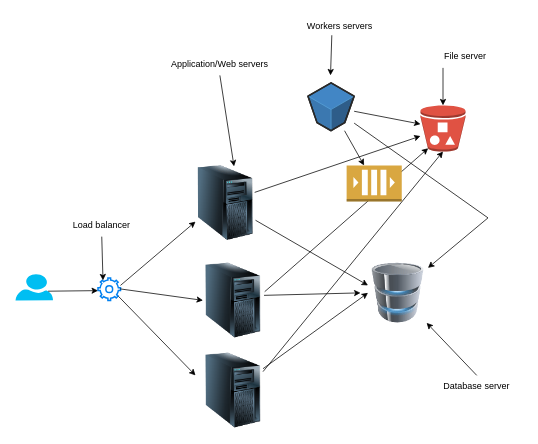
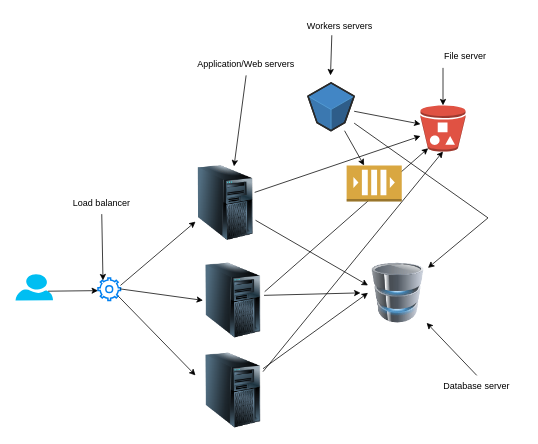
(220, 64) -> (246, 64)
(102, 225) -> (102, 203)
